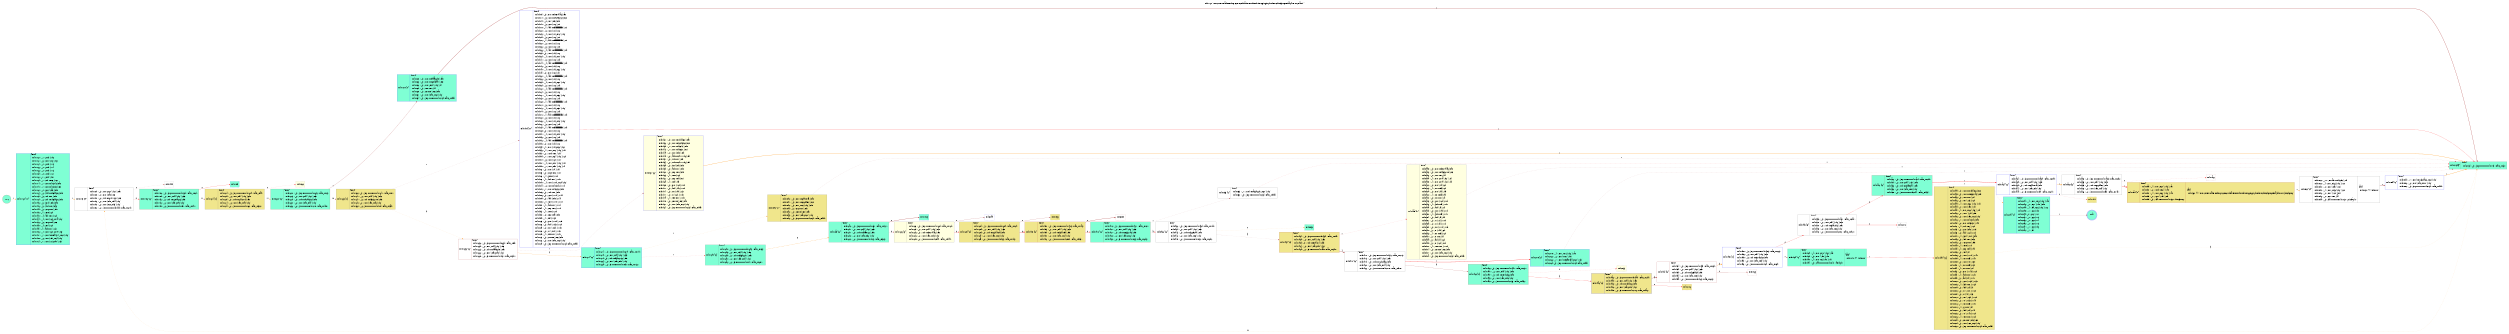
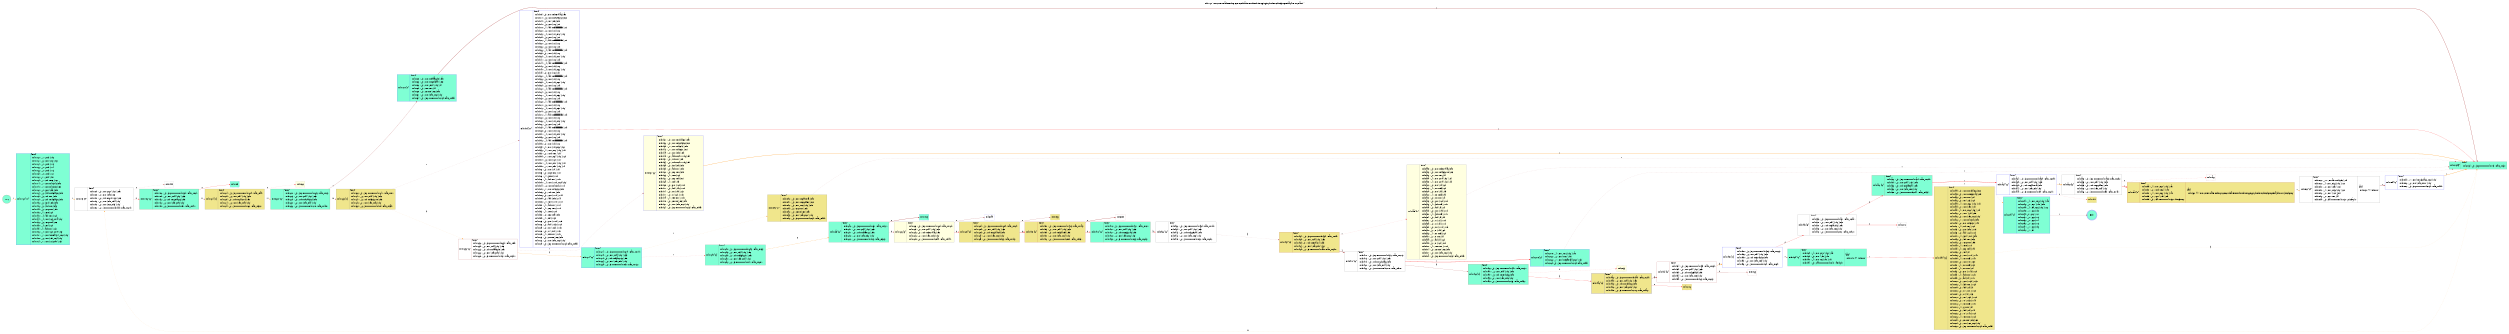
(1248, 193) -> none
(2092, 215) -> (2092, 215)
(1309, 227) -> none
